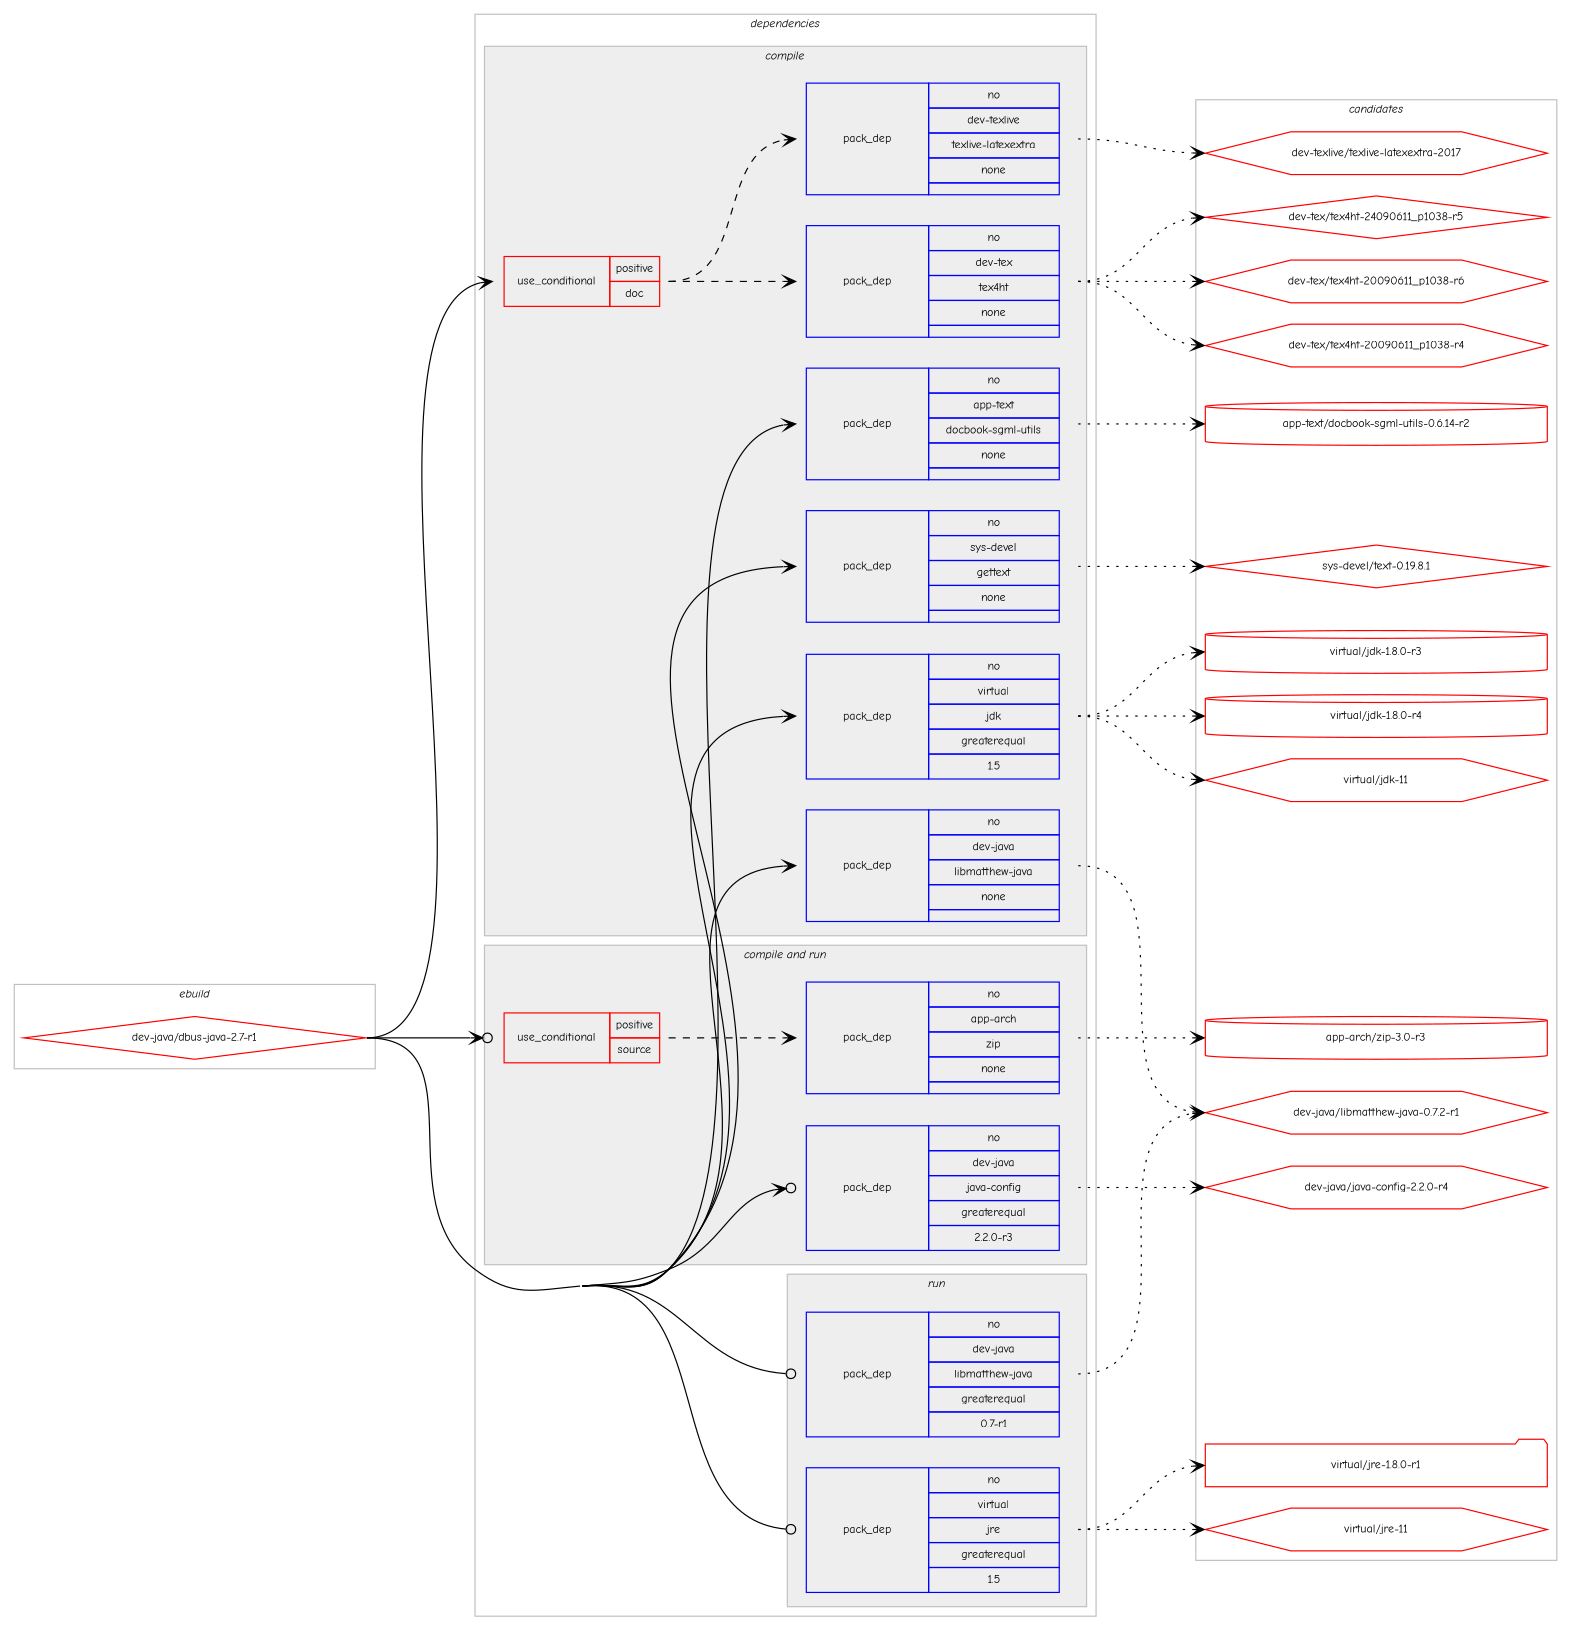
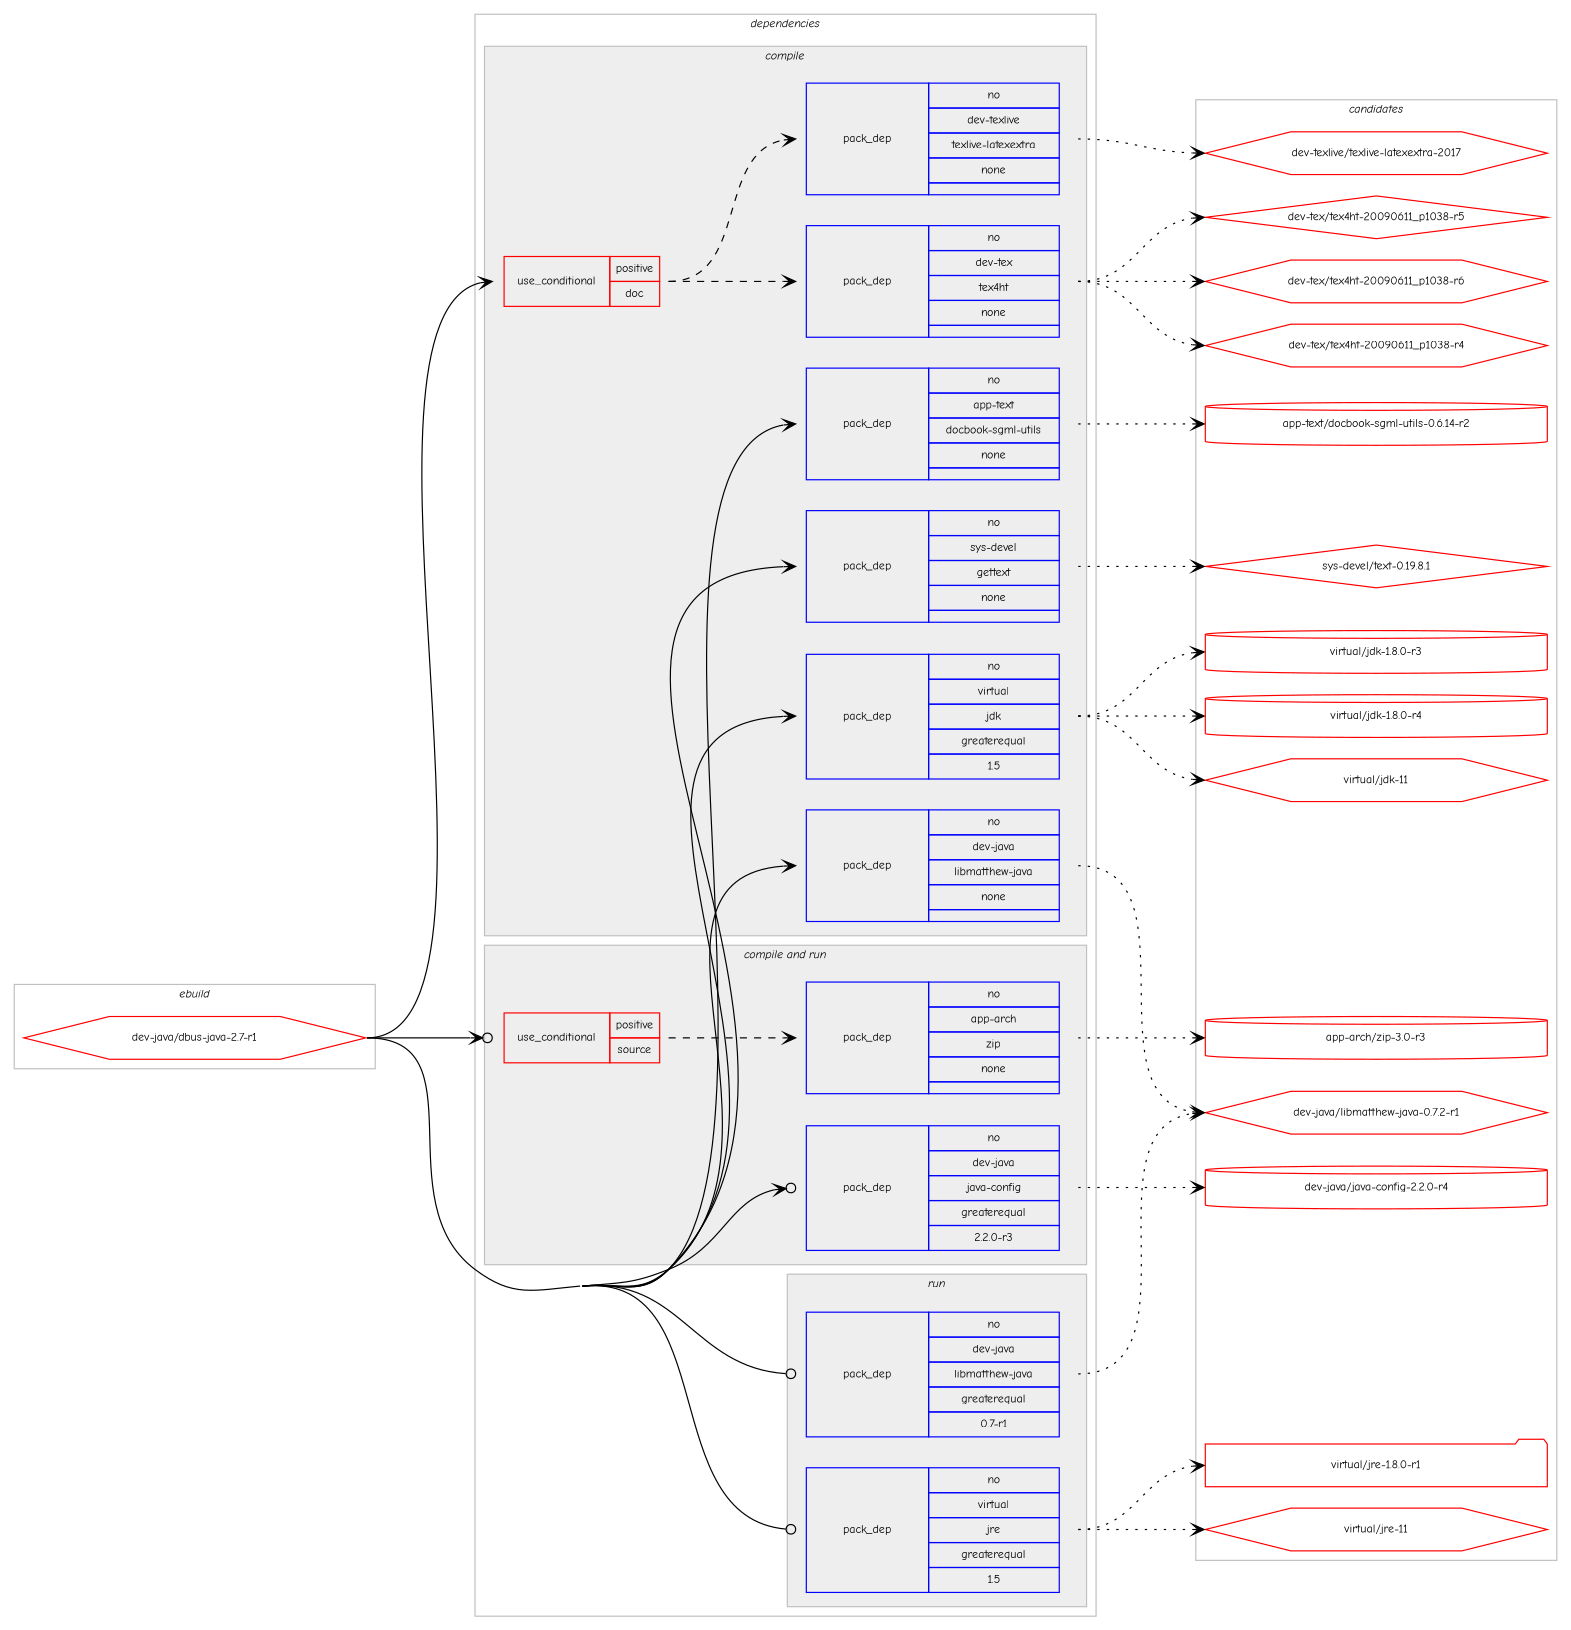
(1376, 217) -> (1376, 217)
(195, 1038) -> (195, 1038)
(1376, 1188) -> (1376, 1188)
